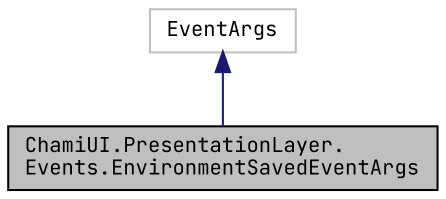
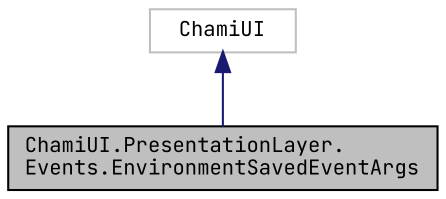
(223, 31) -> (223, 31)
